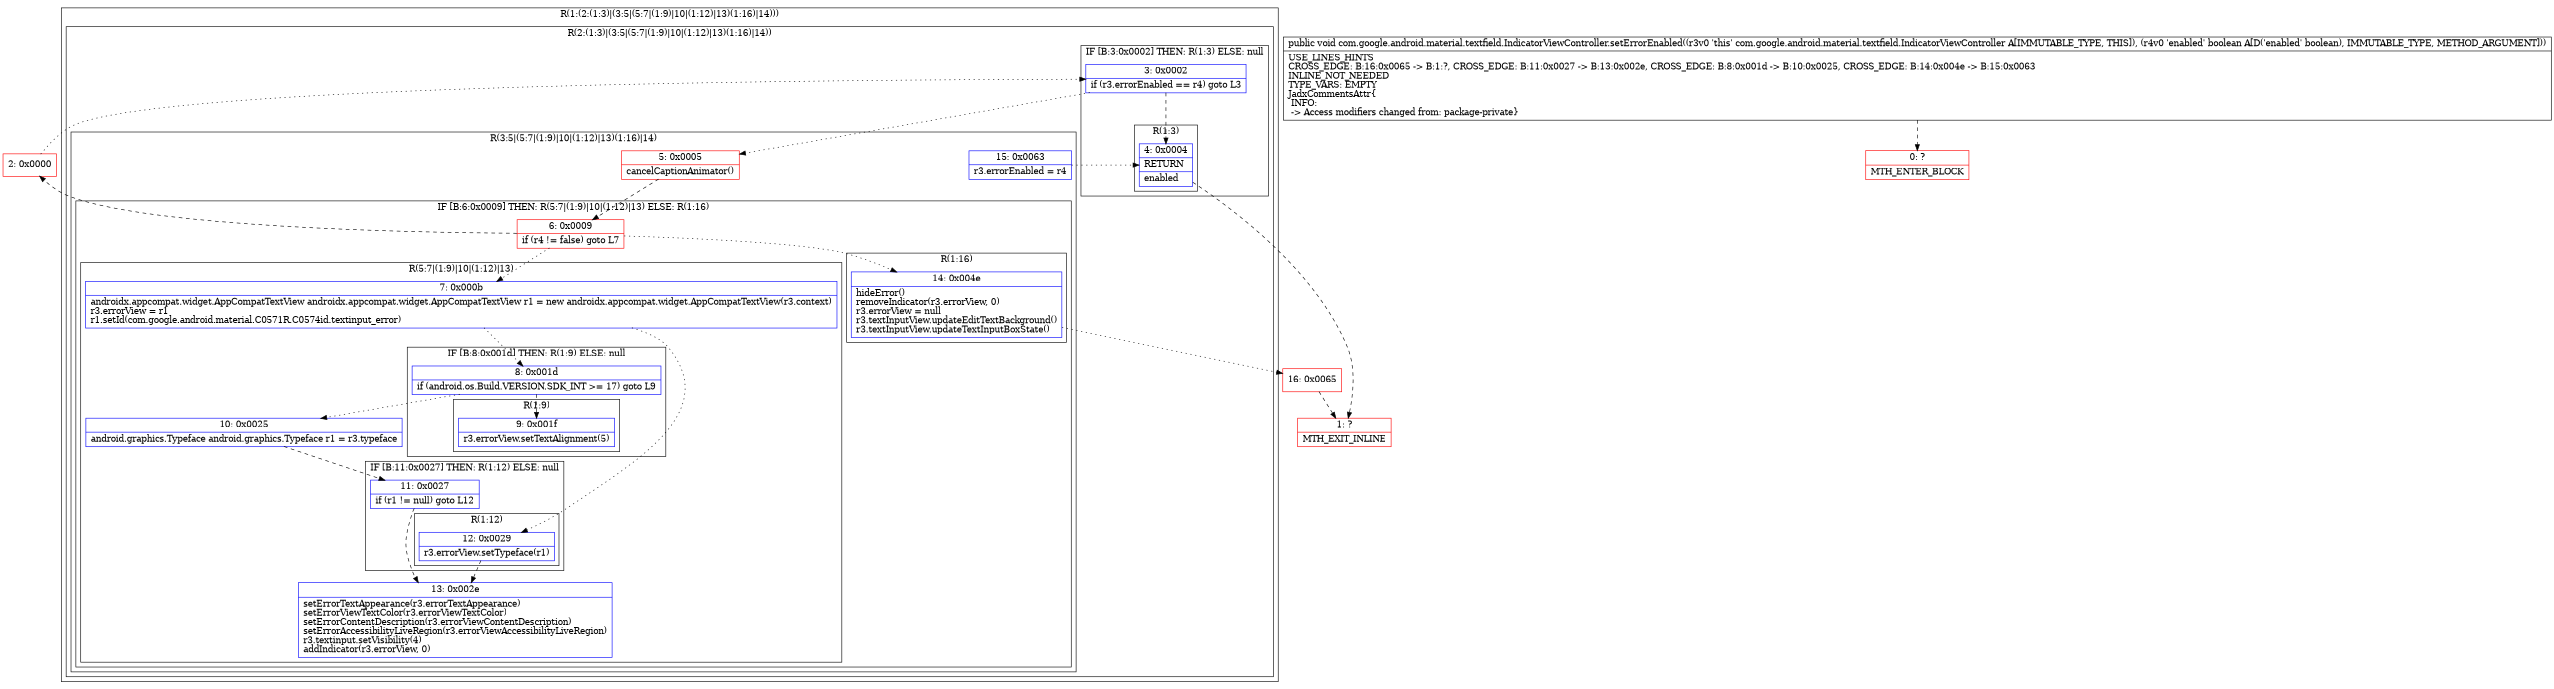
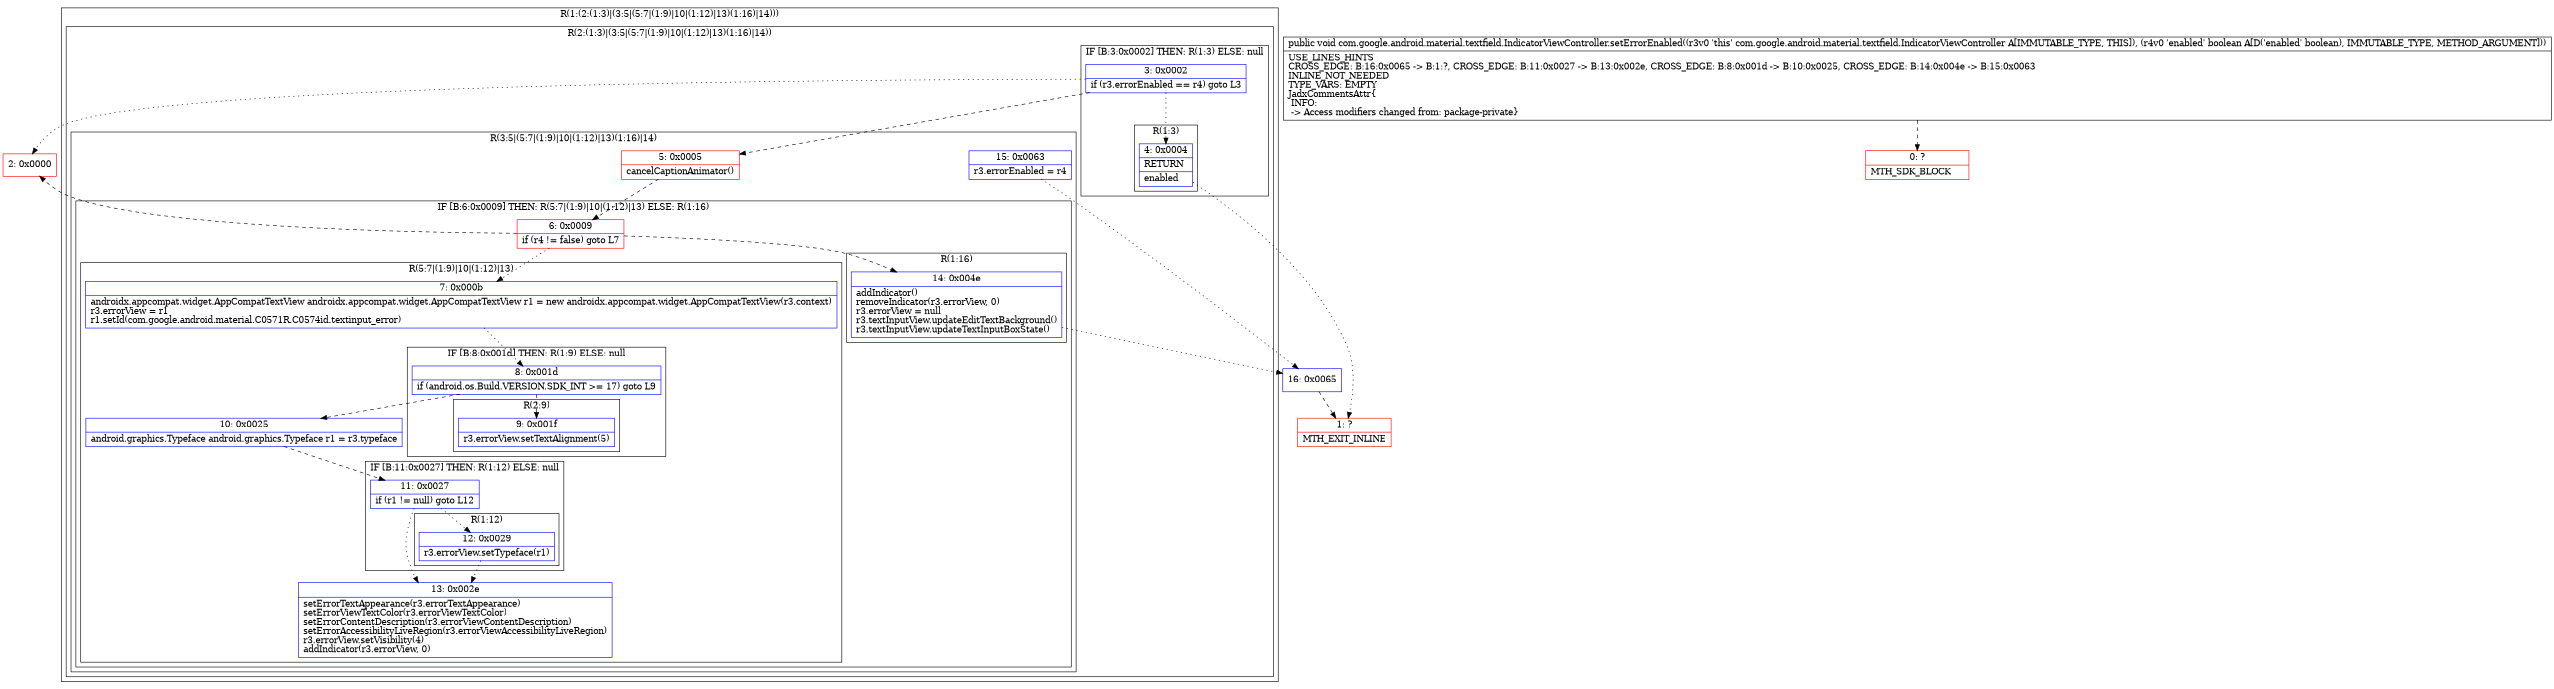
(553, 86) -> (555, 86)
(1166, 115) -> (1166, 115)
(918, 123) -> (918, 123)
(1102, 165) -> (1169, 270)
(1917, 172) -> (1911, 172)
(759, 243) -> (759, 243)
(1304, 279) -> (1304, 279)
(881, 293) -> (887, 293)
(1312, 380) -> (1312, 380)
(393, 406) -> (393, 406)
(537, 406) -> (537, 406)
(653, 445) -> (453, 518)
(406, 543) -> (406, 543)
(477, 569) -> (477, 569)
(363, 641) -> (364, 641)
